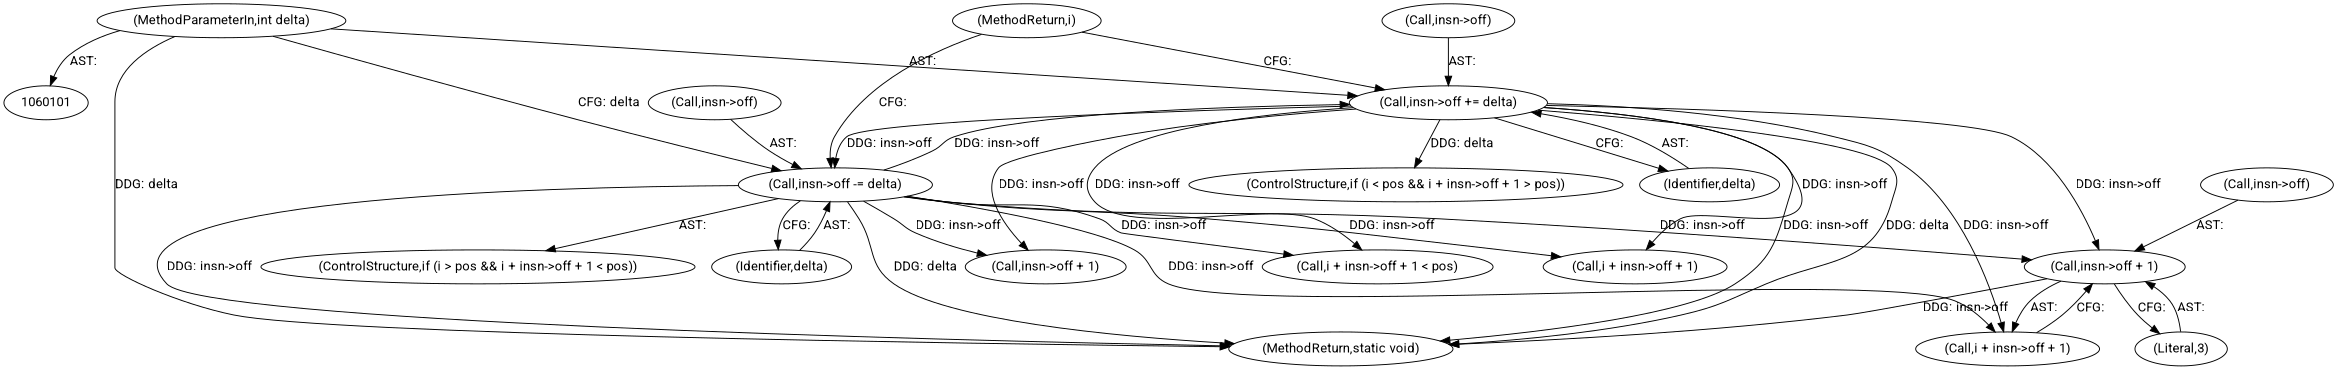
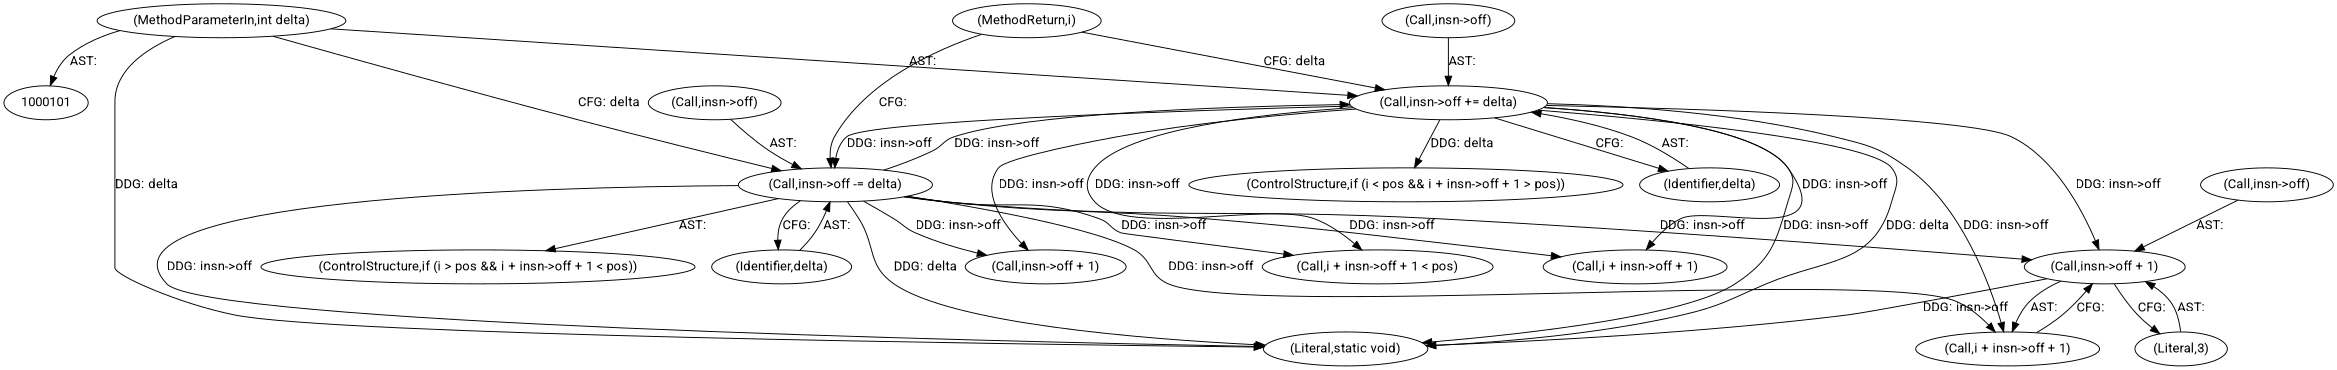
(1280, 62) -> (1295, 62)
(46, 103) -> (46, 103)
(1341, 349) -> (1346, 349)
